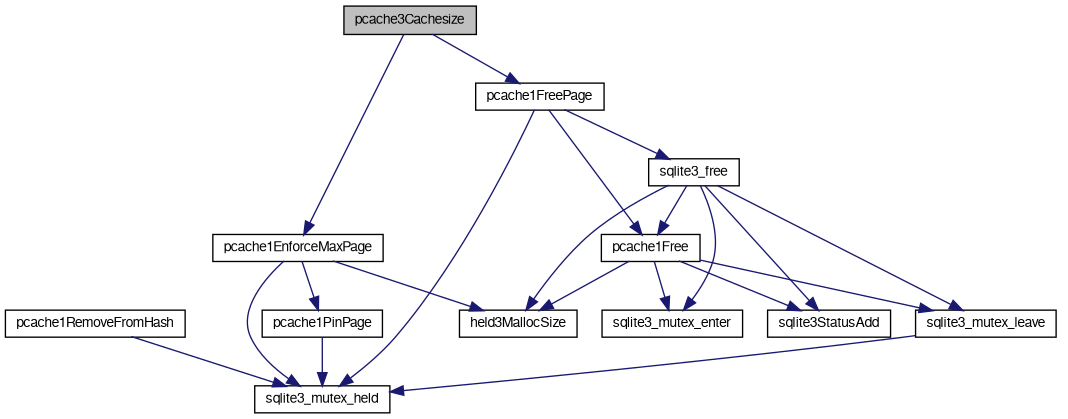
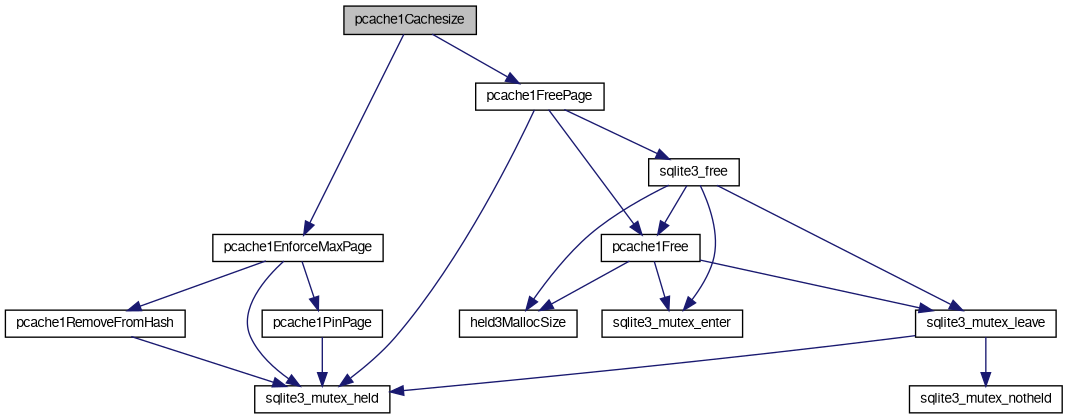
(410, 20) -> (410, 20)
(402, 284) -> (203, 284)
(829, 324) -> none
none -> (986, 399)
